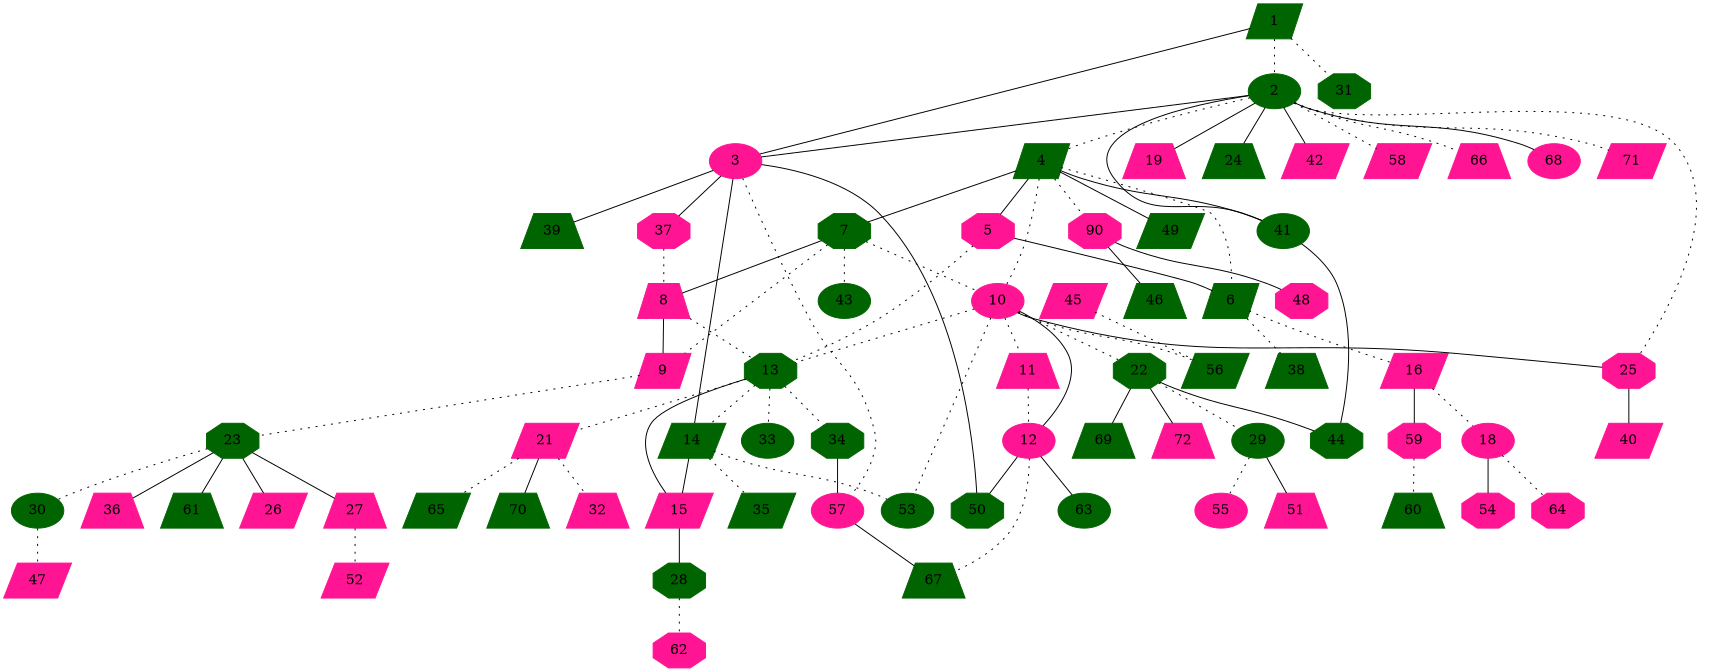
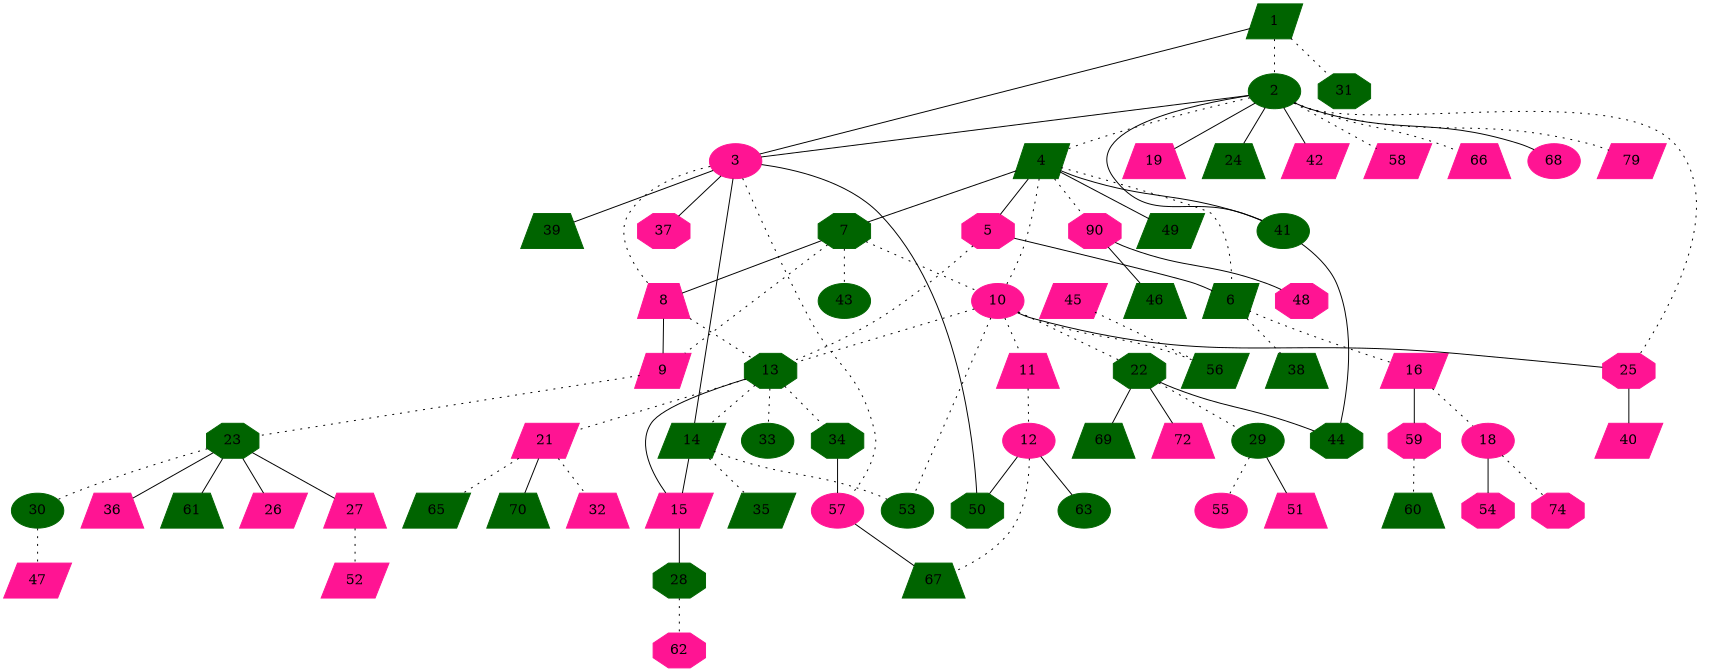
(1632, 161) -> (1632, 161)
(664, 266) -> (635, 206)
(1070, 361) -> none
(1558, 511) -> (1558, 511)
